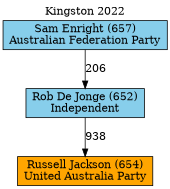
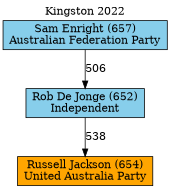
(96, 69) -> (96, 69)
(96, 137) -> (96, 137)
